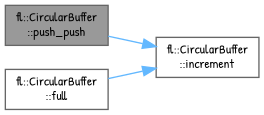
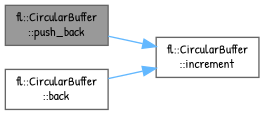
(57, 25) -> (57, 25)
(57, 89) -> (57, 89)
